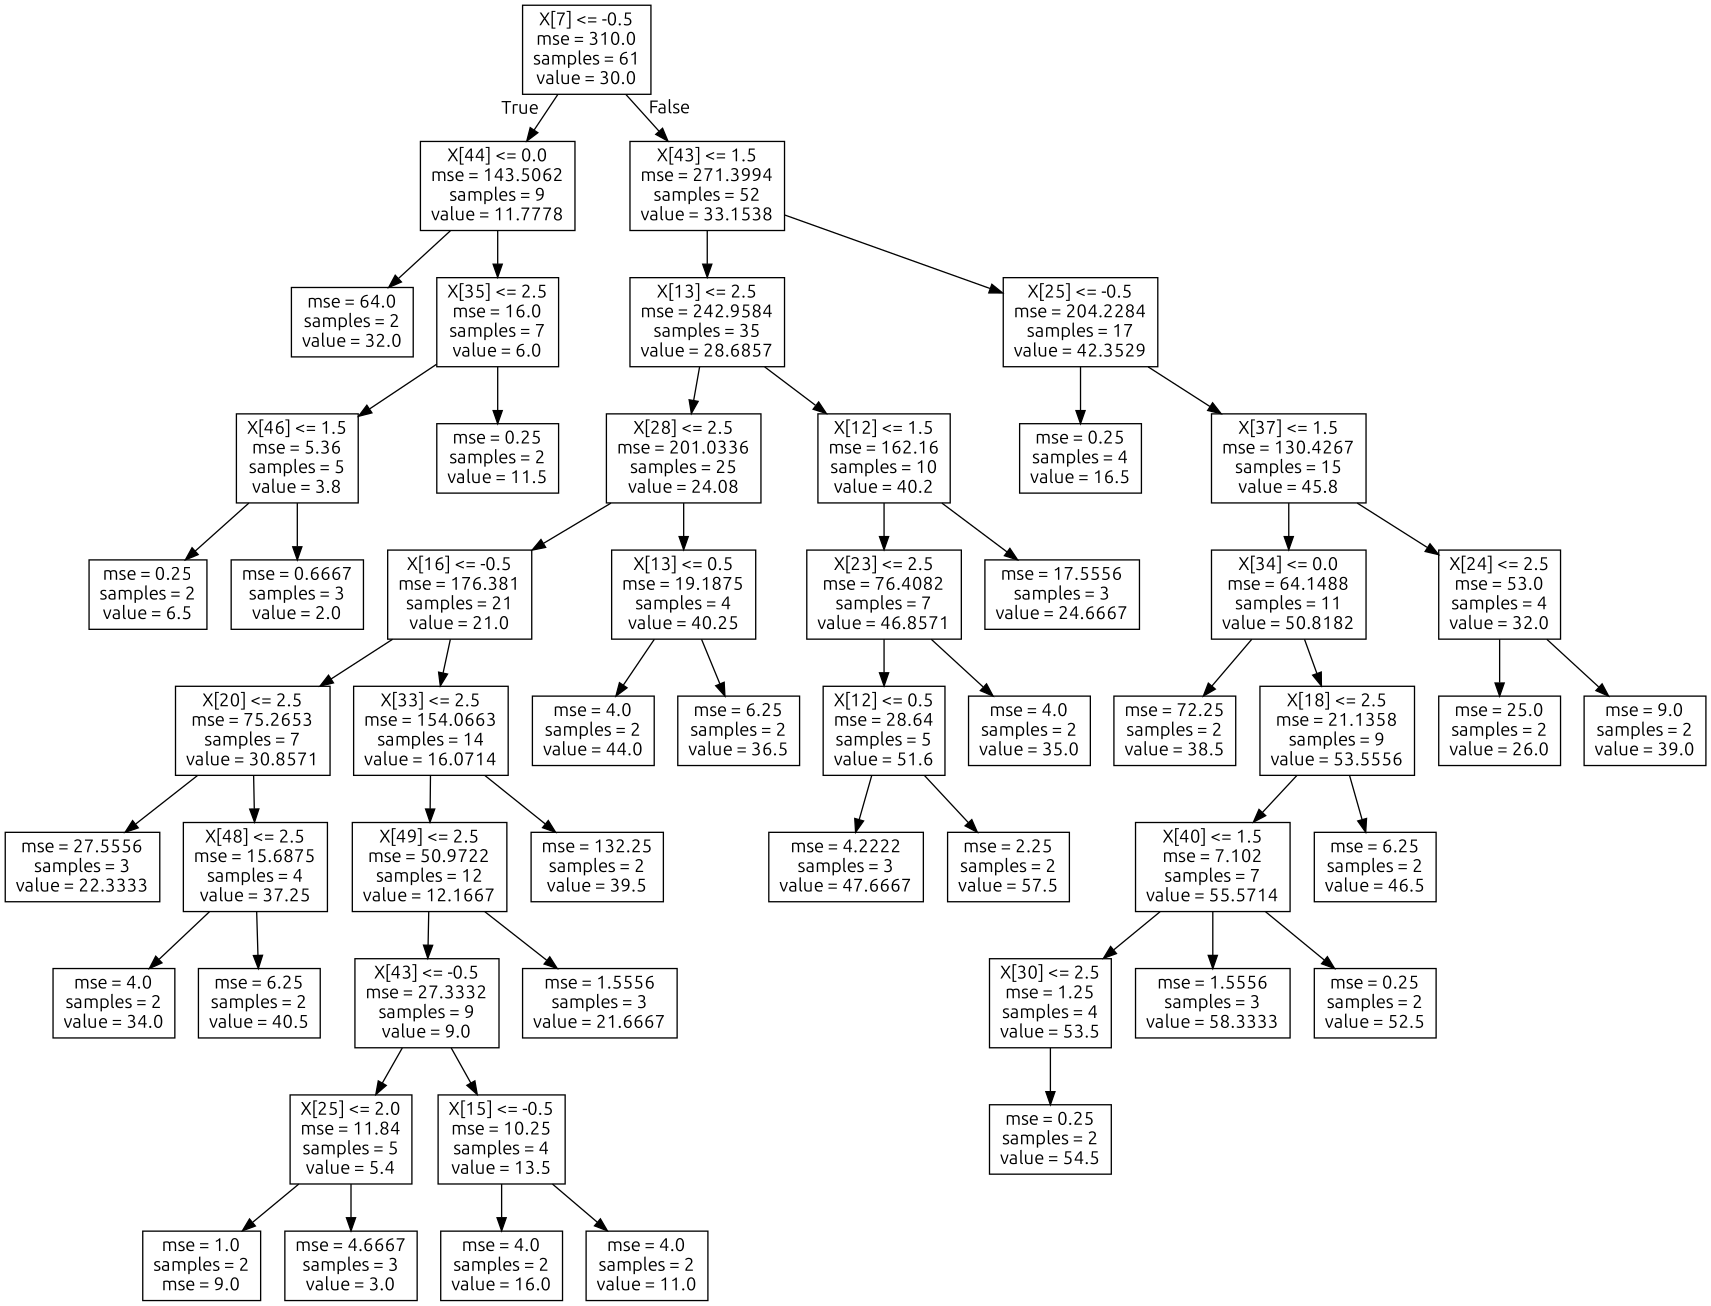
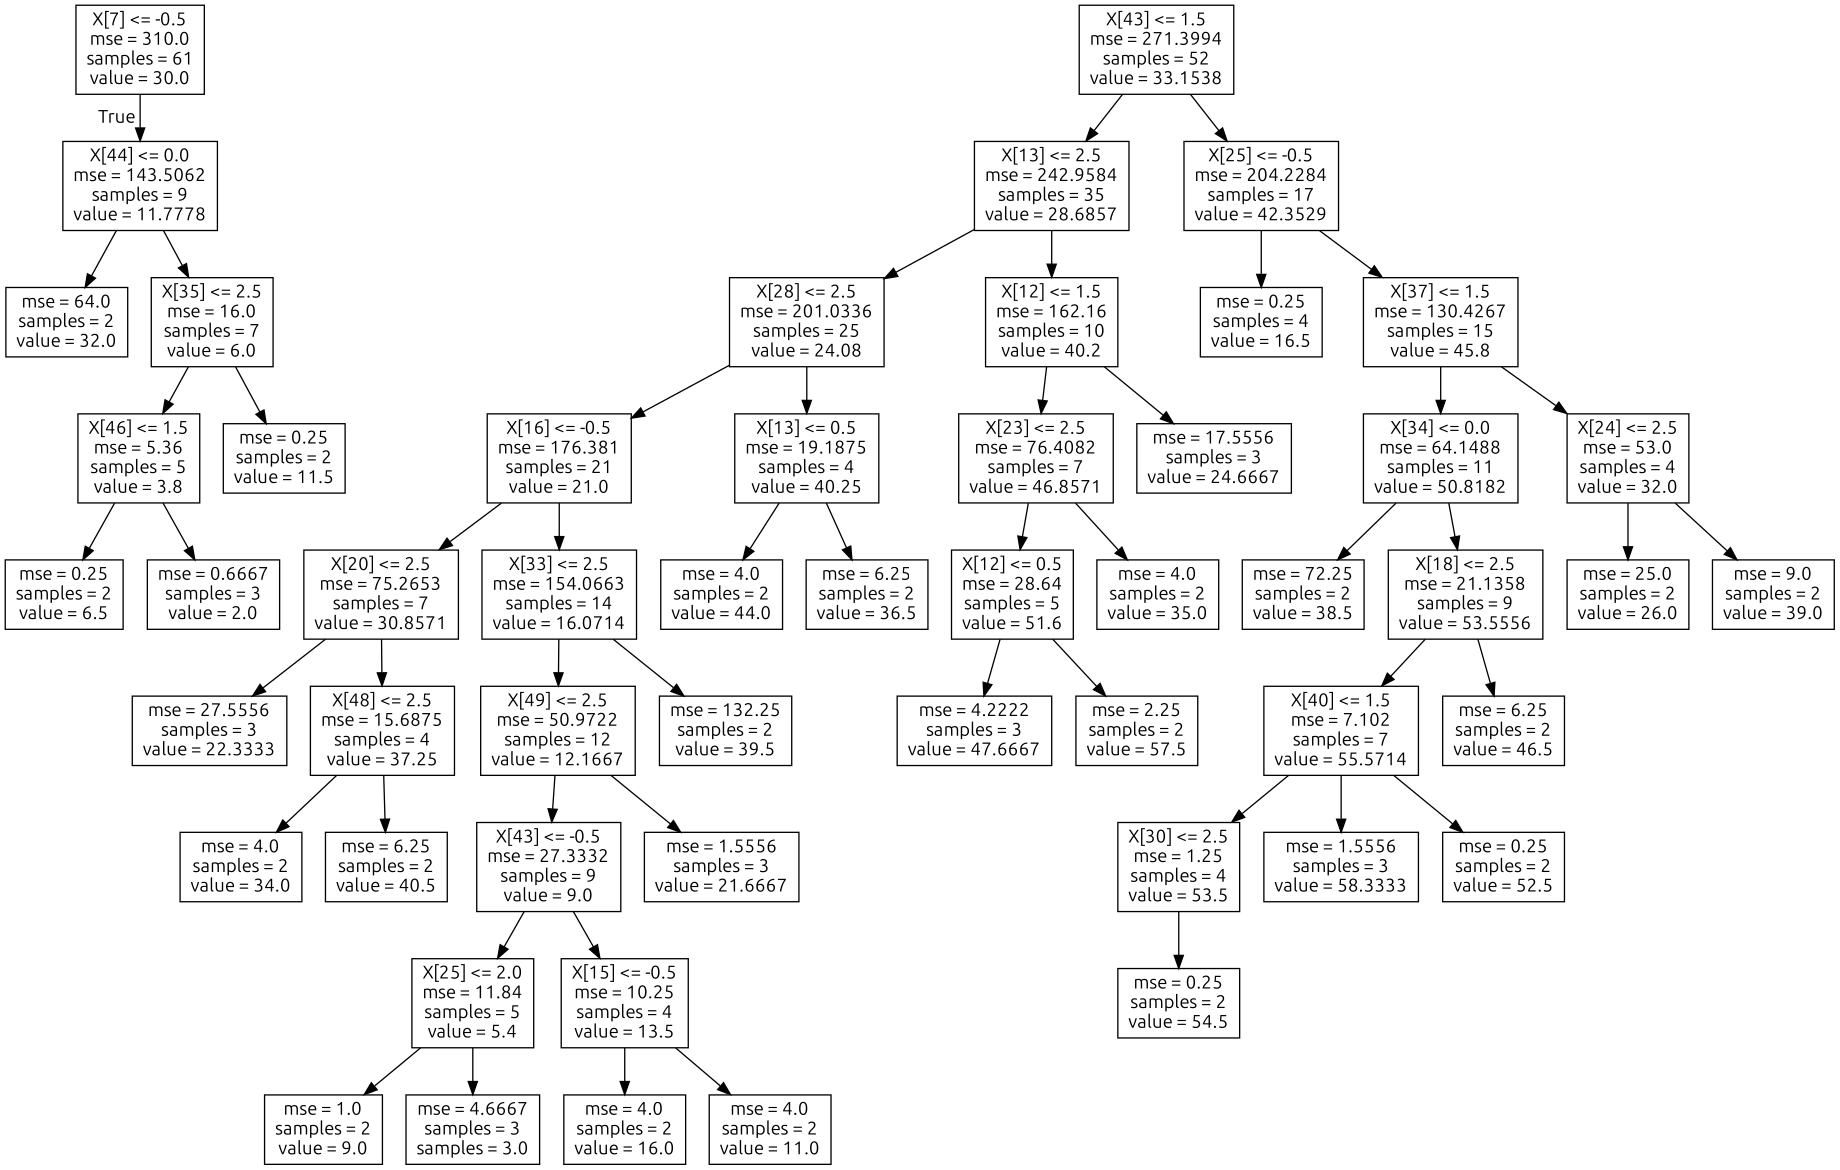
(642, 113) -> none
(202, 1266) -> (324, 1130)
(351, 1266) -> (473, 1130)
